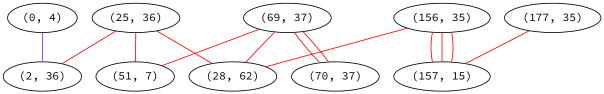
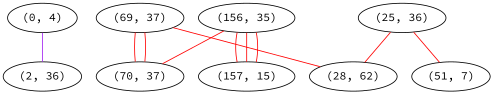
(553, 18) -> none
(89, 47) -> none
(337, 47) -> (193, 47)
(210, 48) -> none
